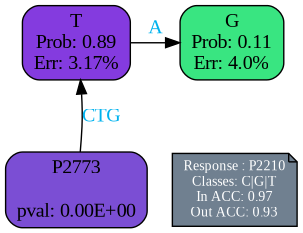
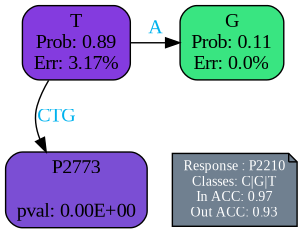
(232, 43) -> (232, 43)
(82, 123) -> (36, 109)
